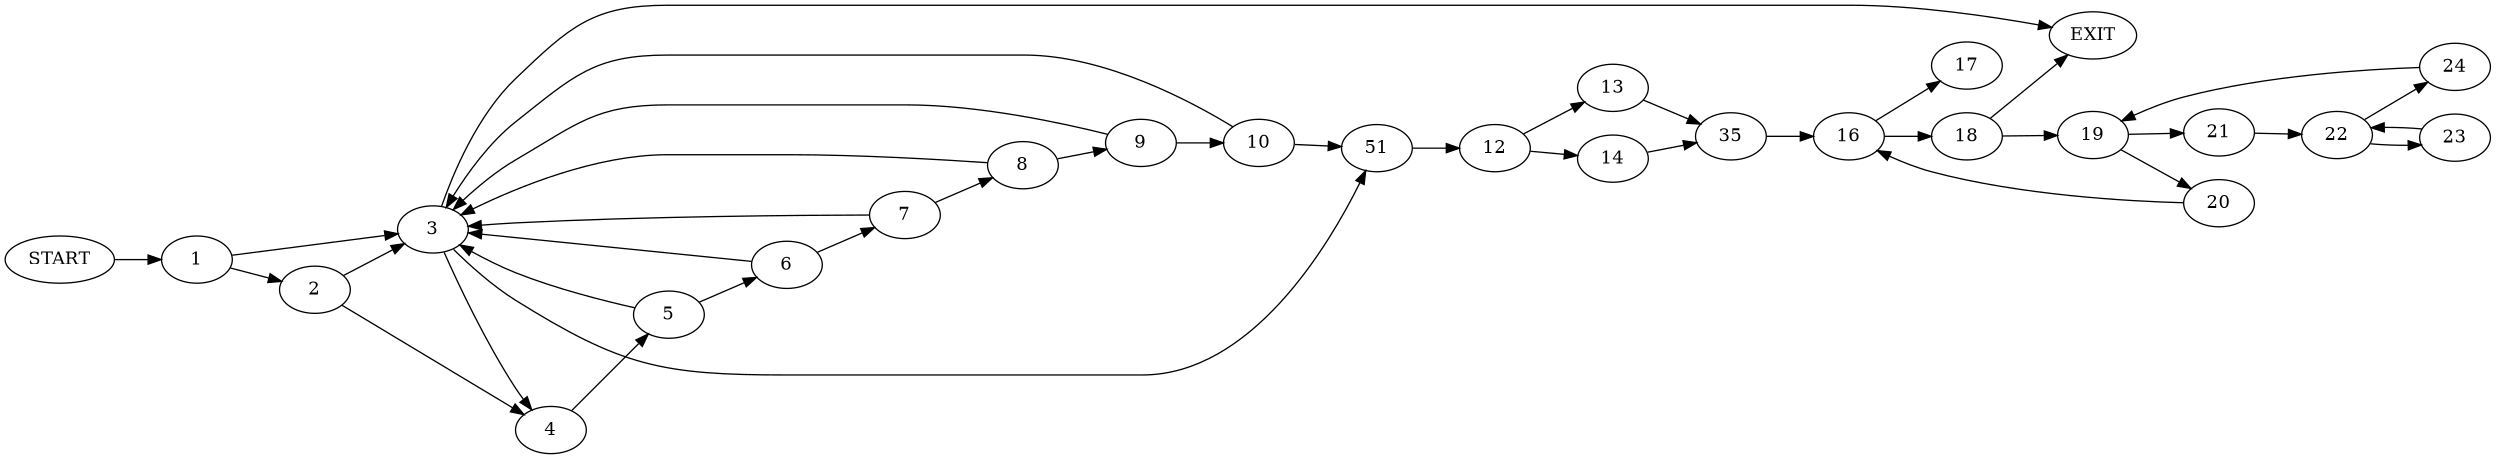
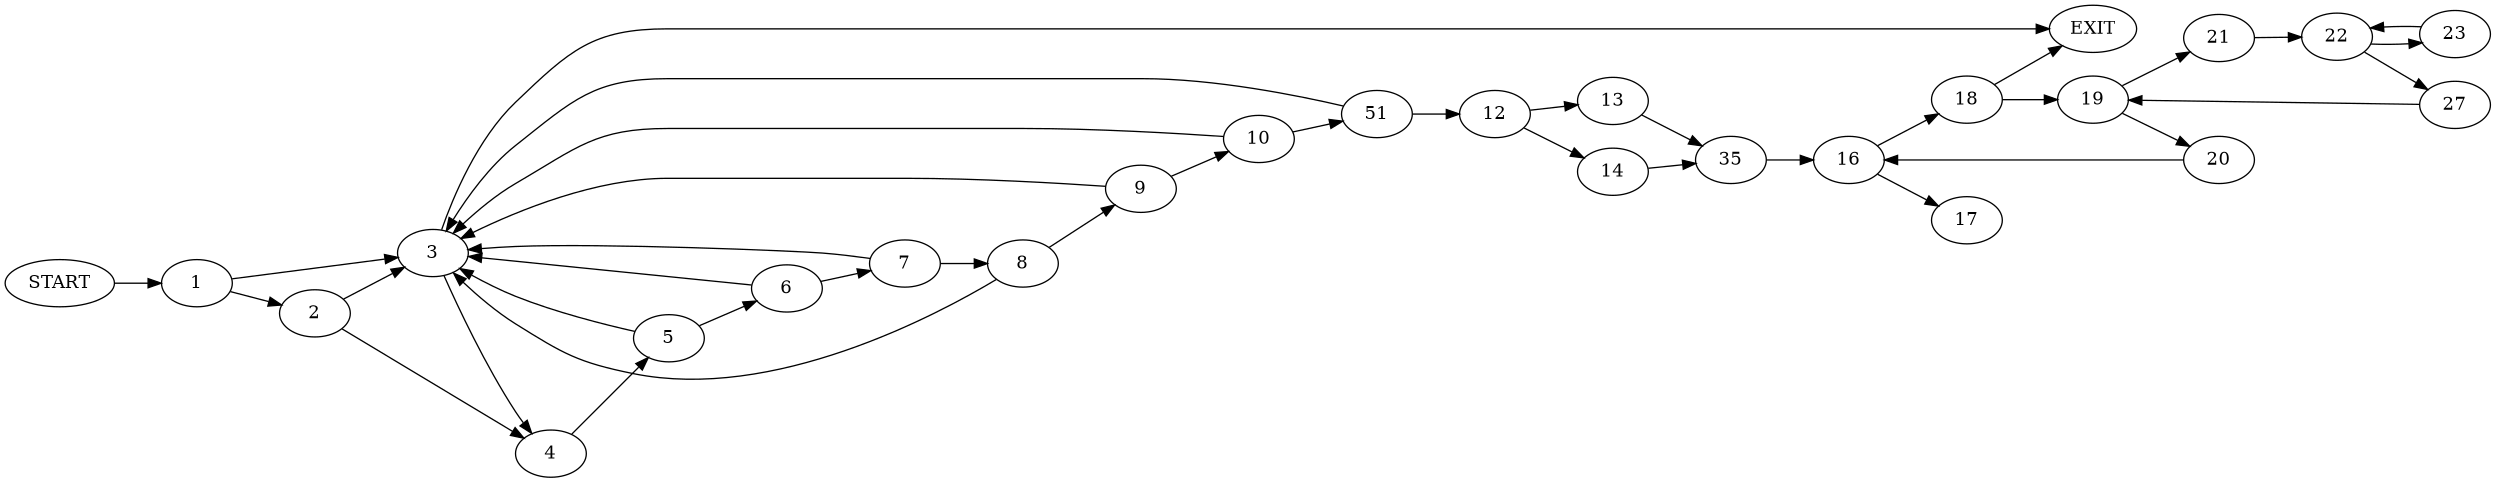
(2455, 67) -> (2455, 105)
(933, 375) -> (873, 79)
